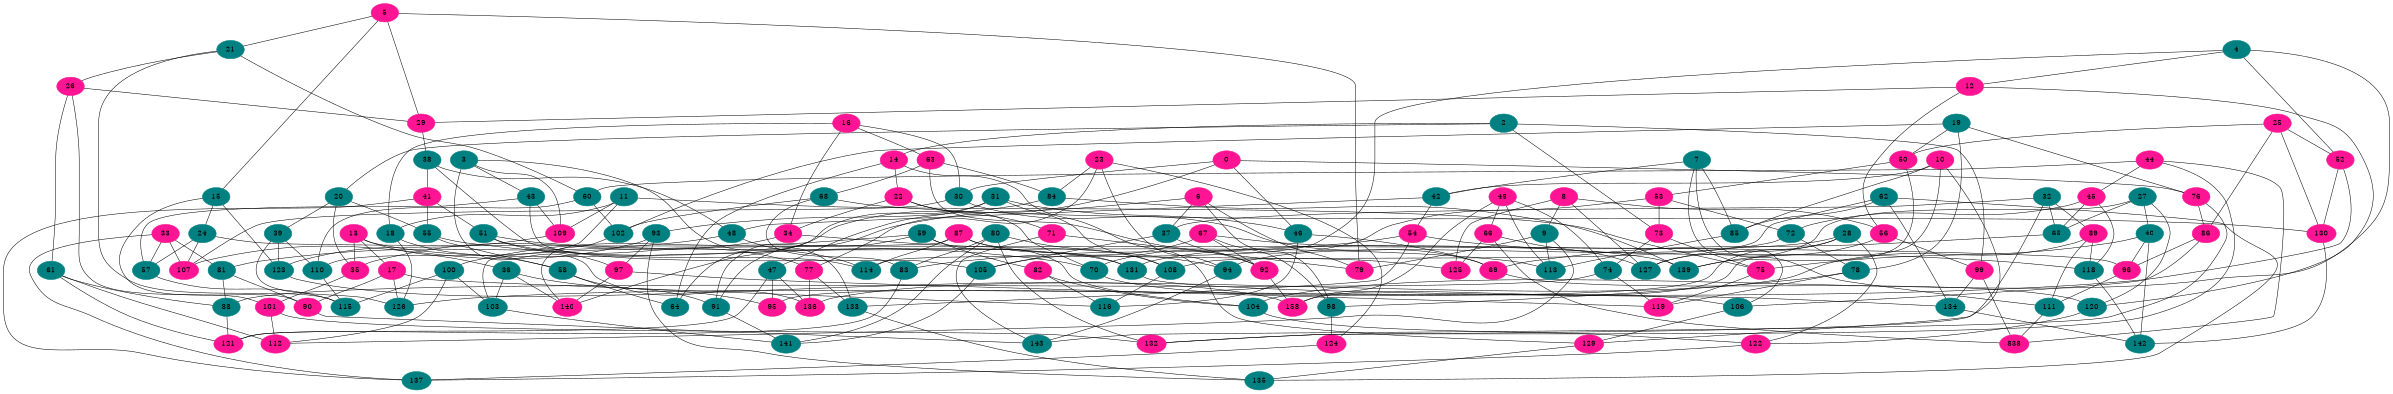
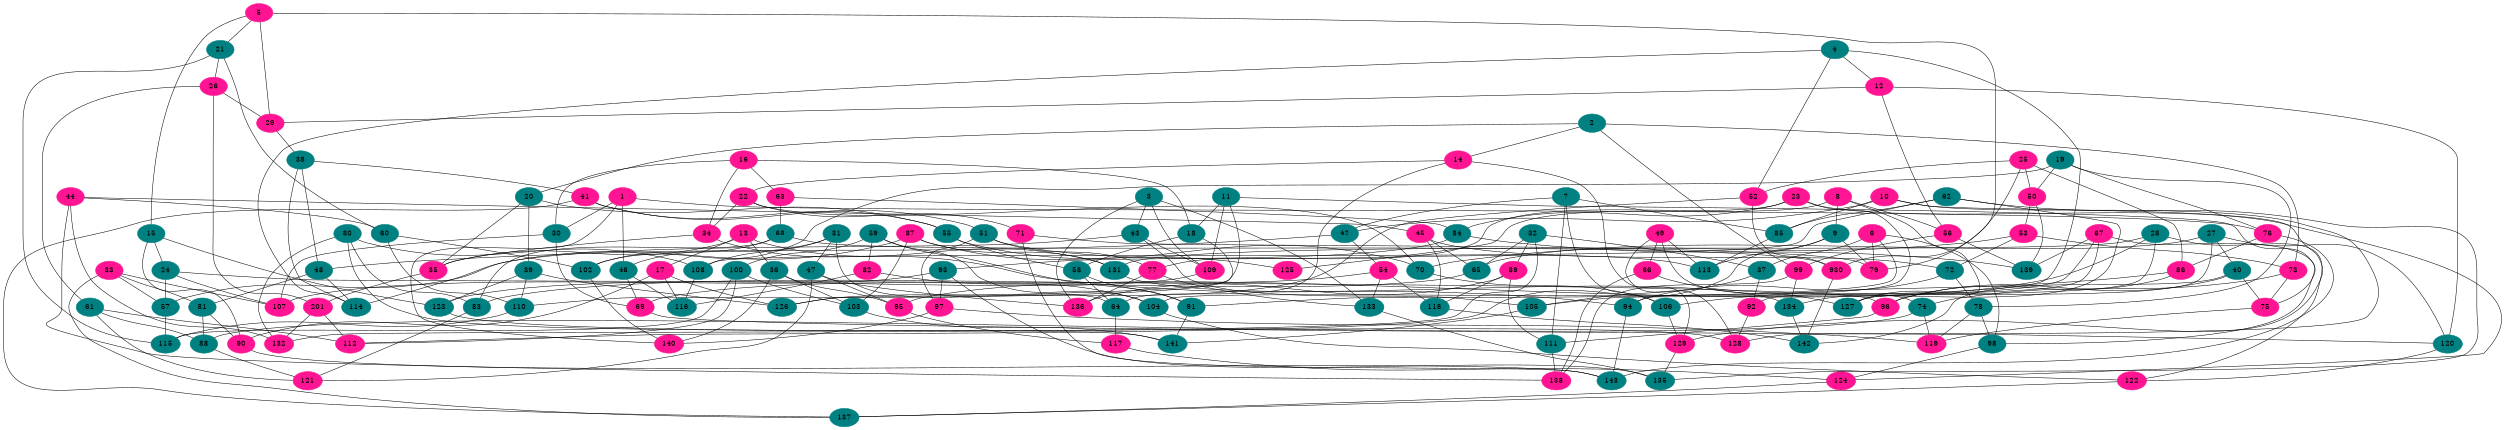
(1227, 160) -> (623, 197)
(1078, 226) -> none
(2321, 234) -> (1836, 270)
(1470, 254) -> none
(270, 307) -> (318, 307)
(1293, 307) -> (1735, 344)
none -> (1116, 344)
(2014, 344) -> (1556, 381)
